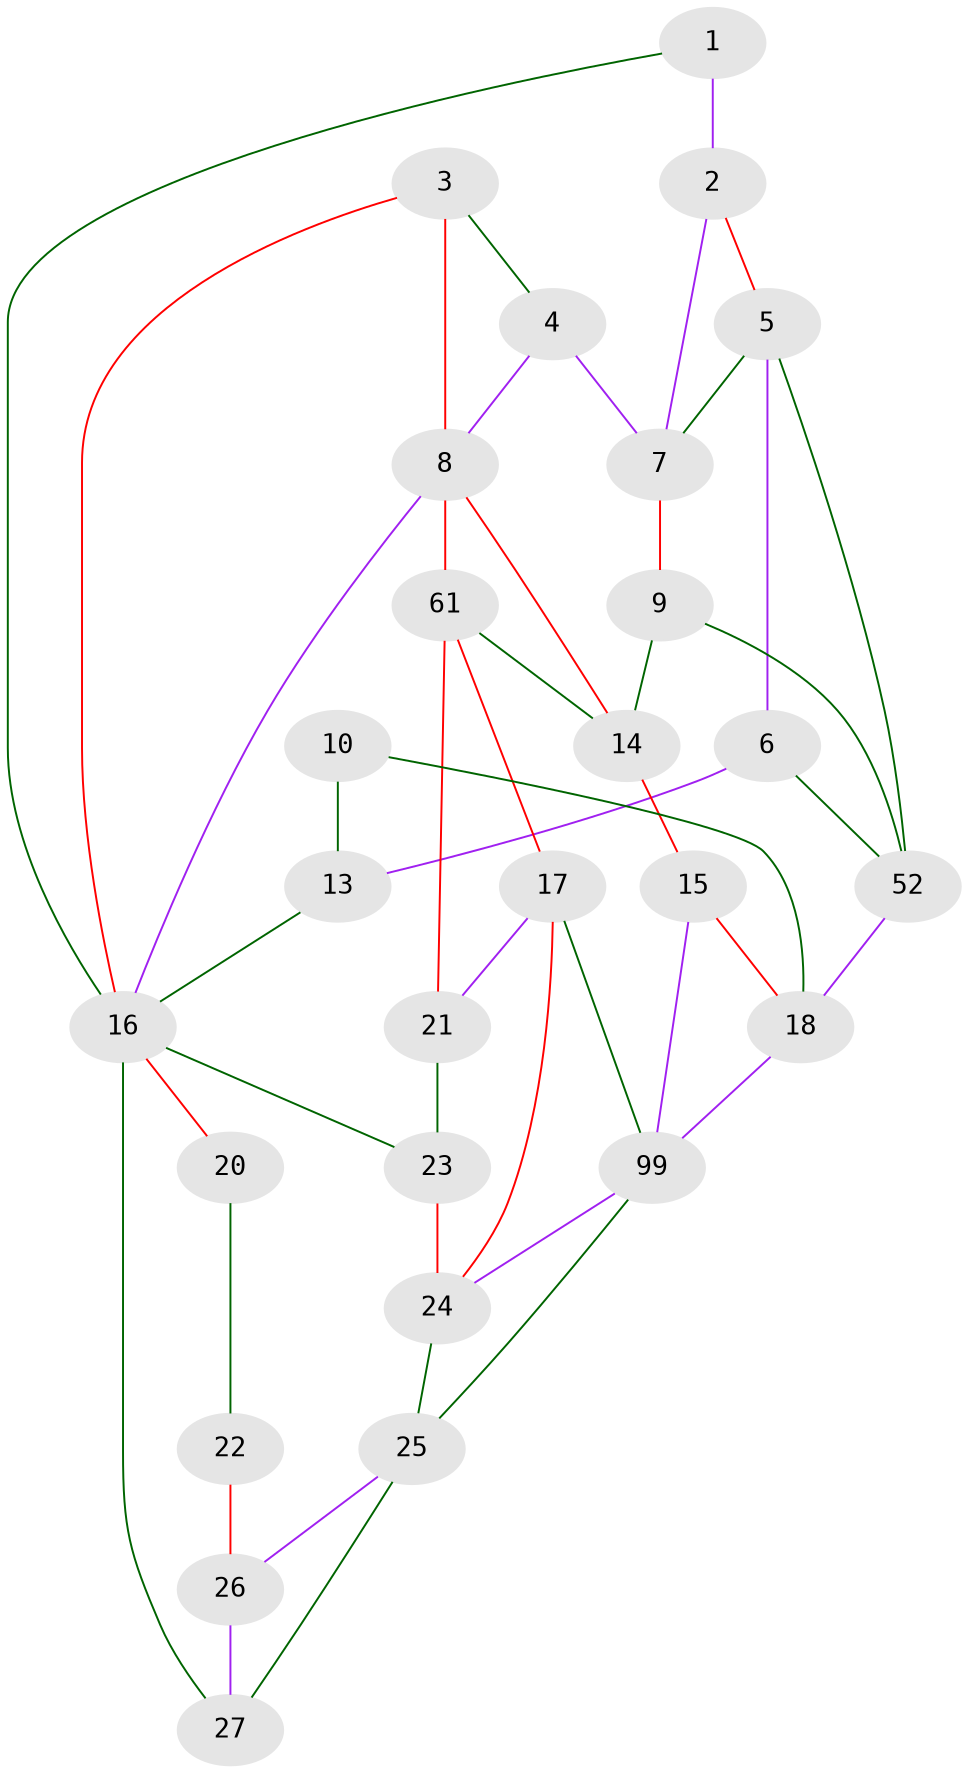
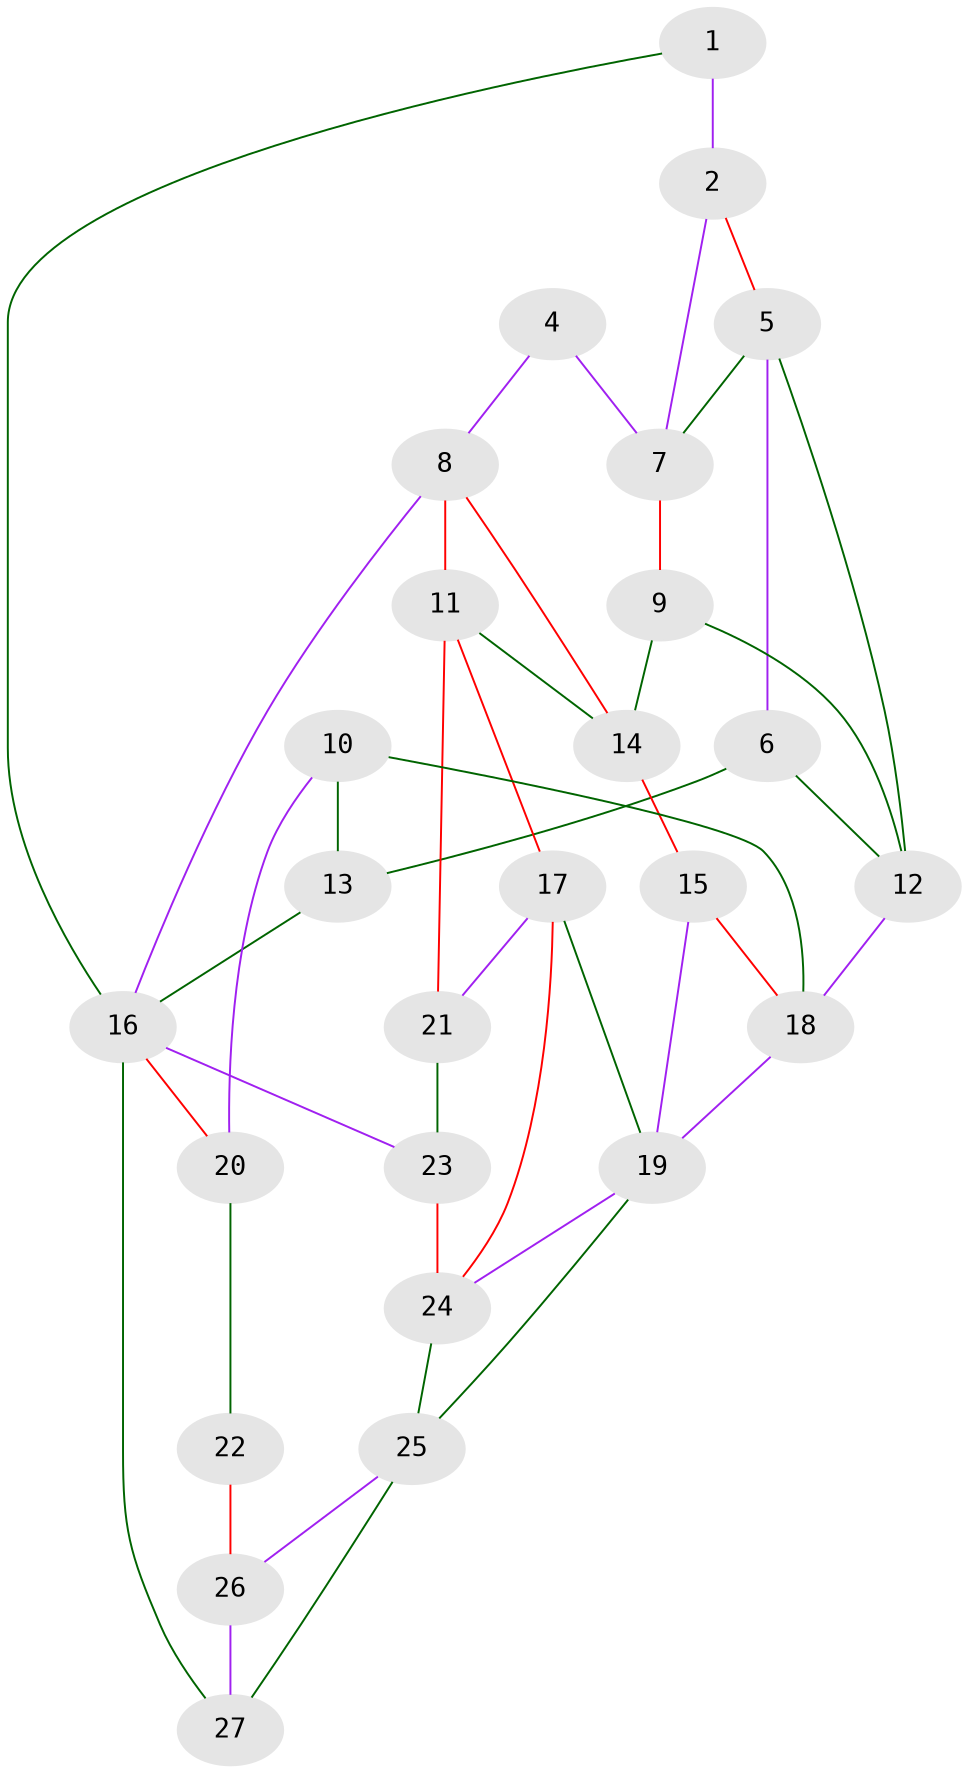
(445, 184) -> none
(445, 605) -> (445, 605)
(559, 827) -> (559, 827)
(908, 887) -> (908, 887)
none -> (246, 929)
(280, 1097) -> (280, 1097)
(652, 1168) -> (652, 1168)
